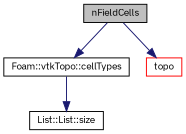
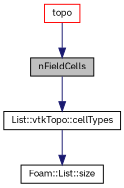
(136, 37) -> (62, 35)
(67, 67) -> (62, 121)
(67, 121) -> (62, 174)
